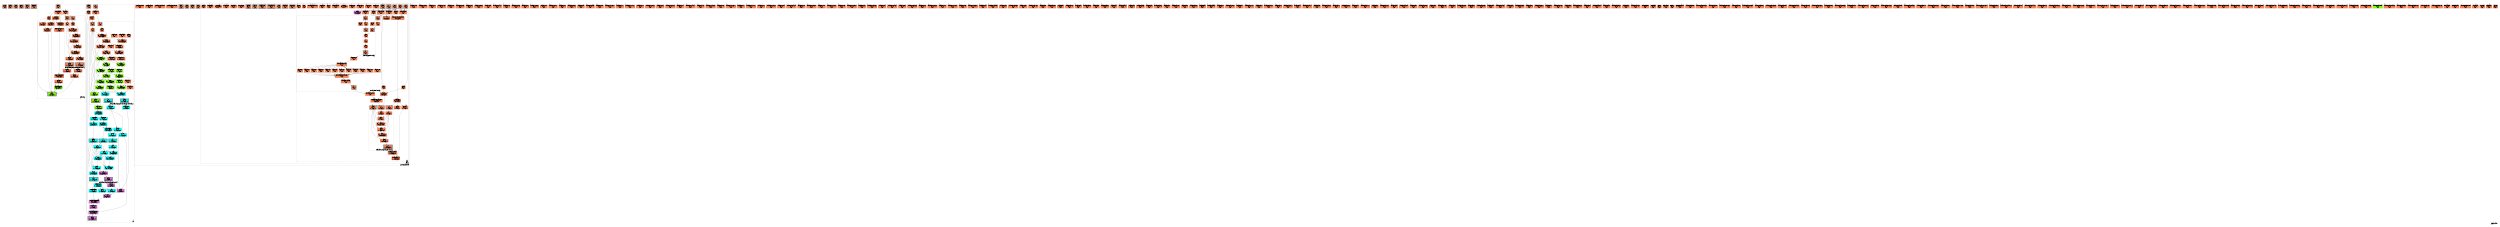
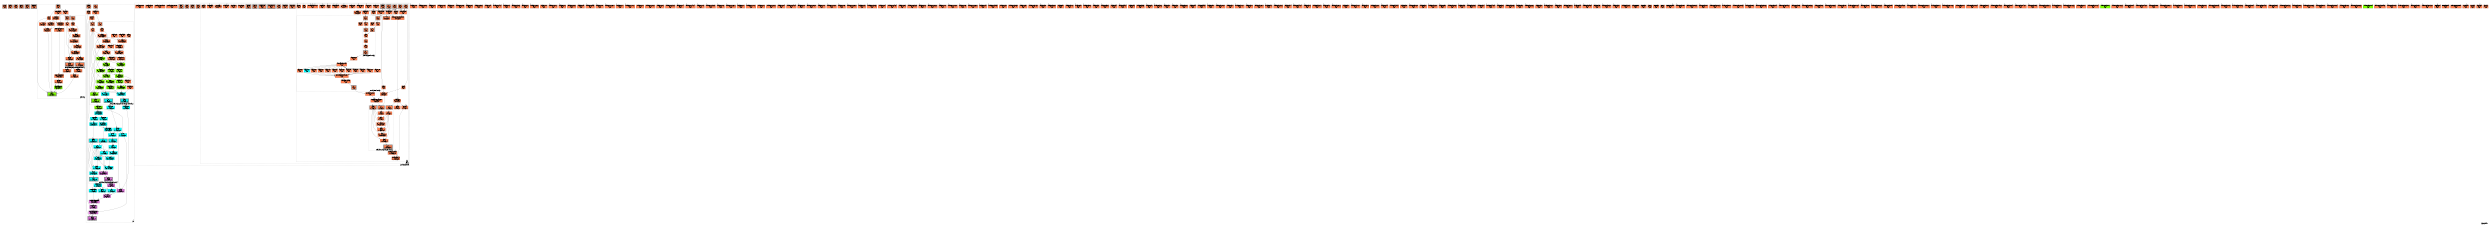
(1176, 7) -> none
(2115, 7) -> (2105, 7)
(357, 12) -> (357, 12)
(307, 71) -> (307, 71)
